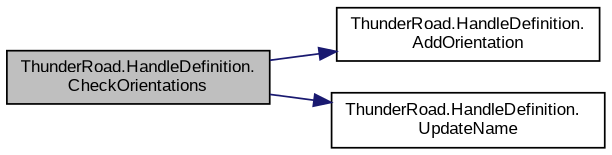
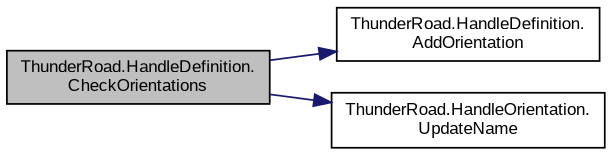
(468, 120) -> (468, 120)
